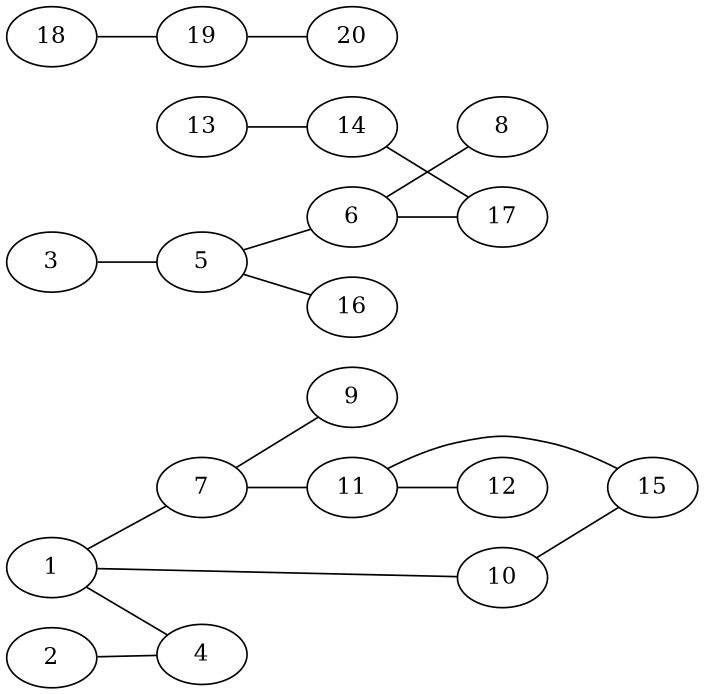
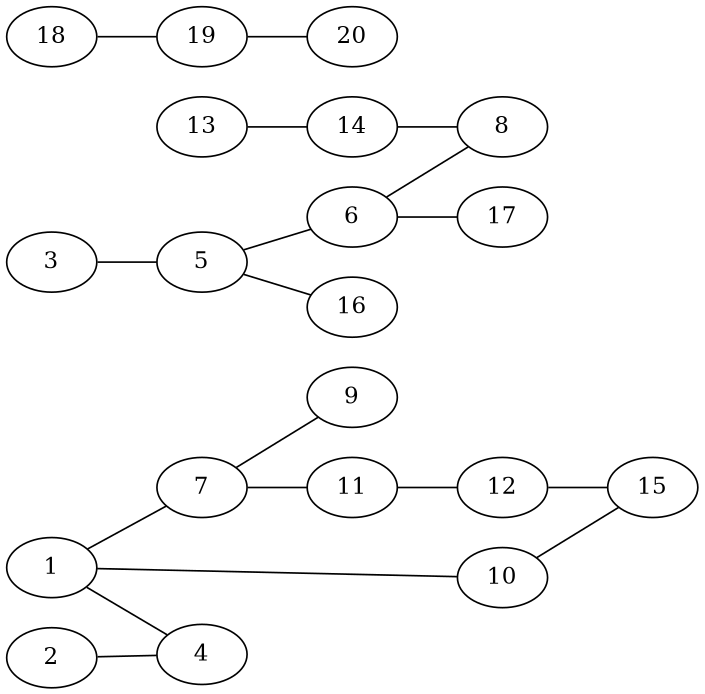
(417, 166) -> (428, 127)
(503, 436) -> (578, 487)
